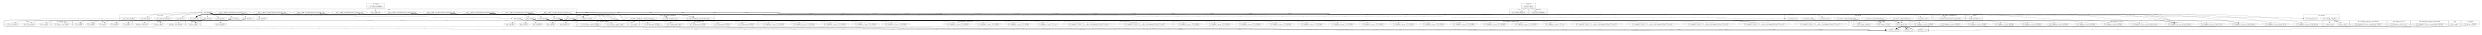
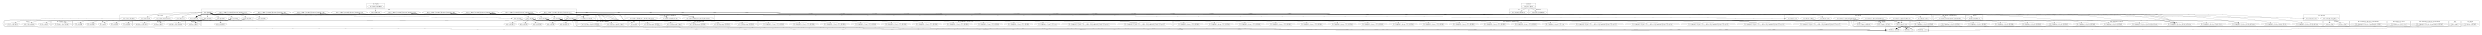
none -> (927, 24)
